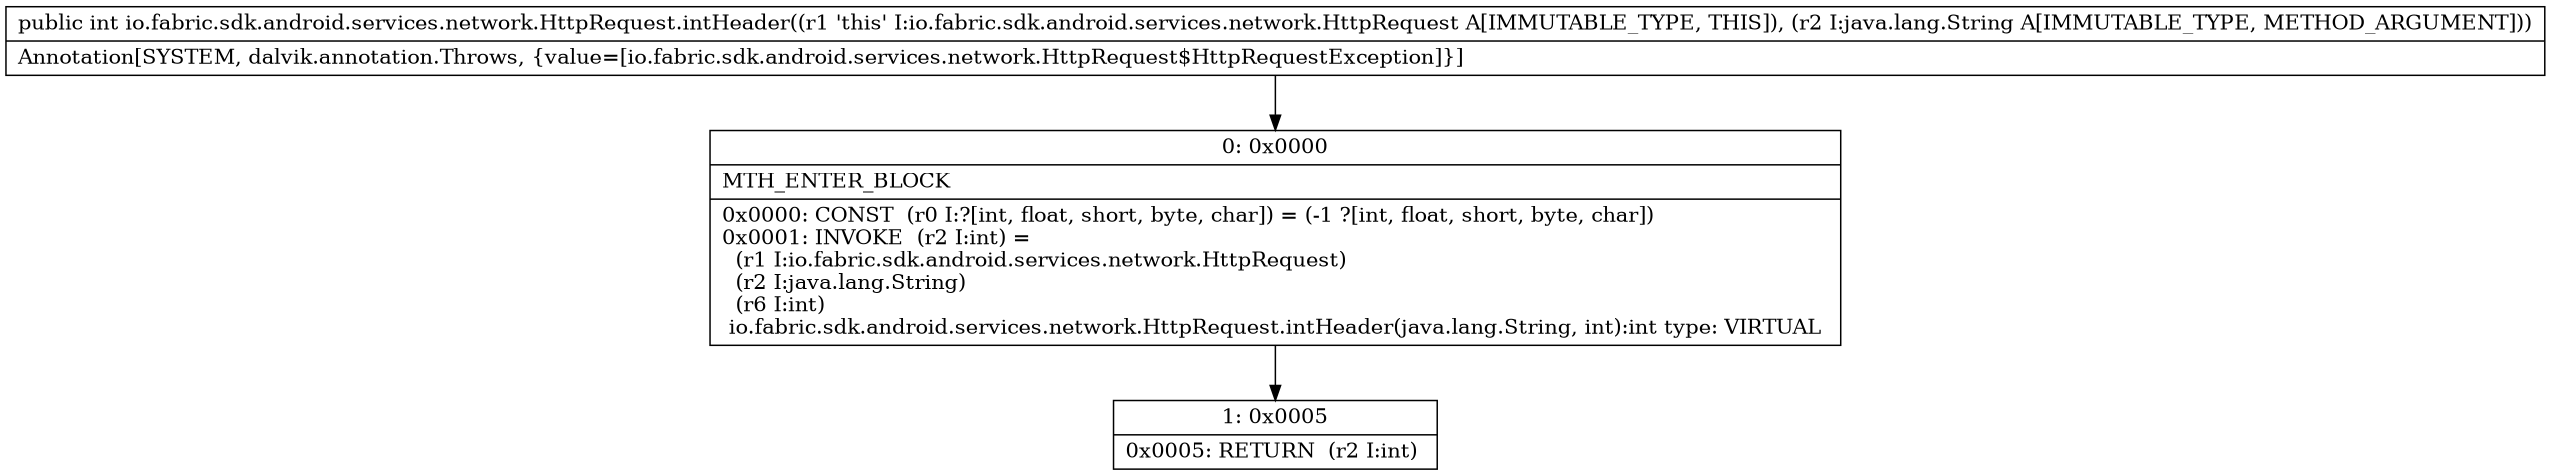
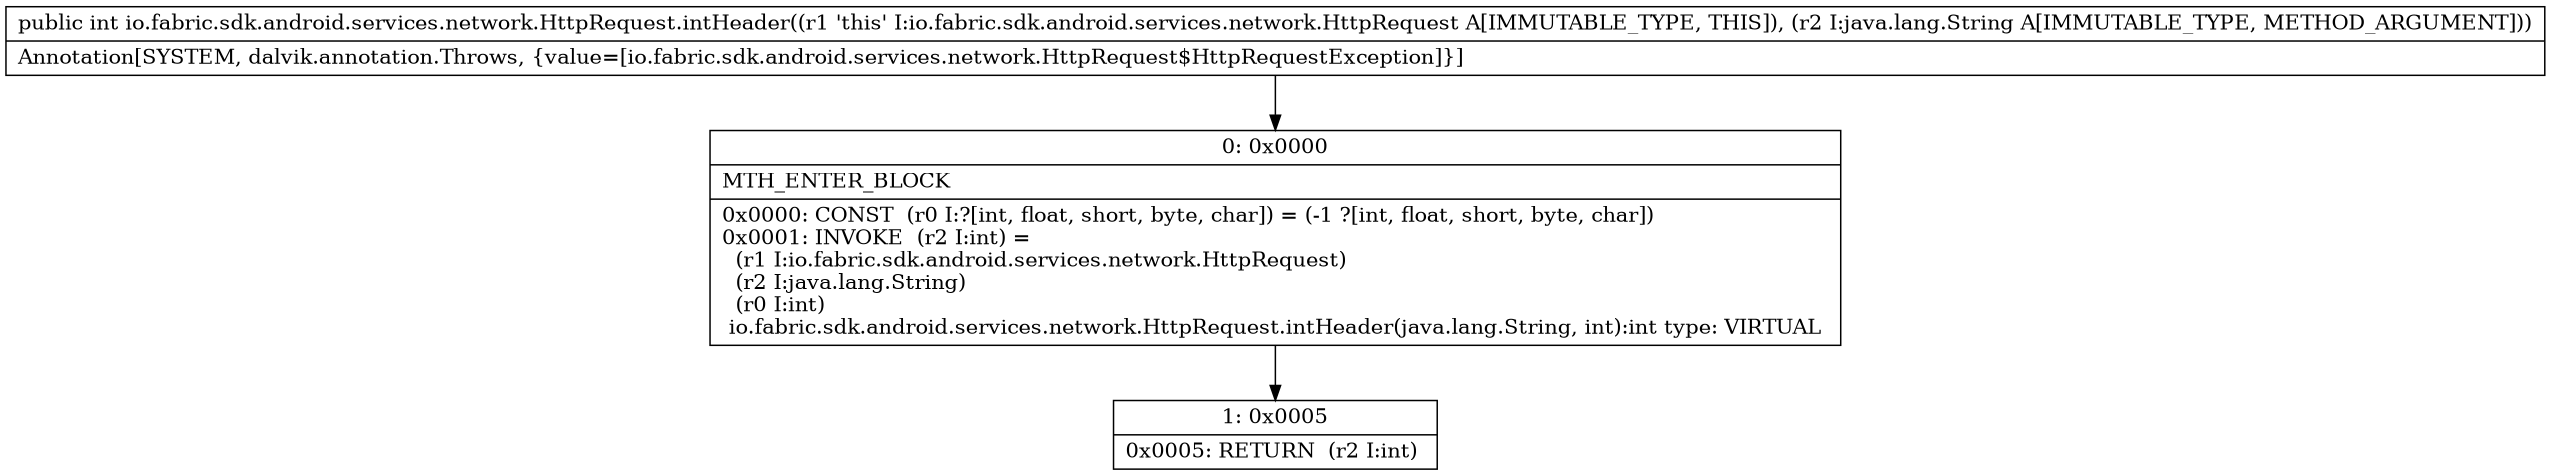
(774, 305) -> (774, 305)
